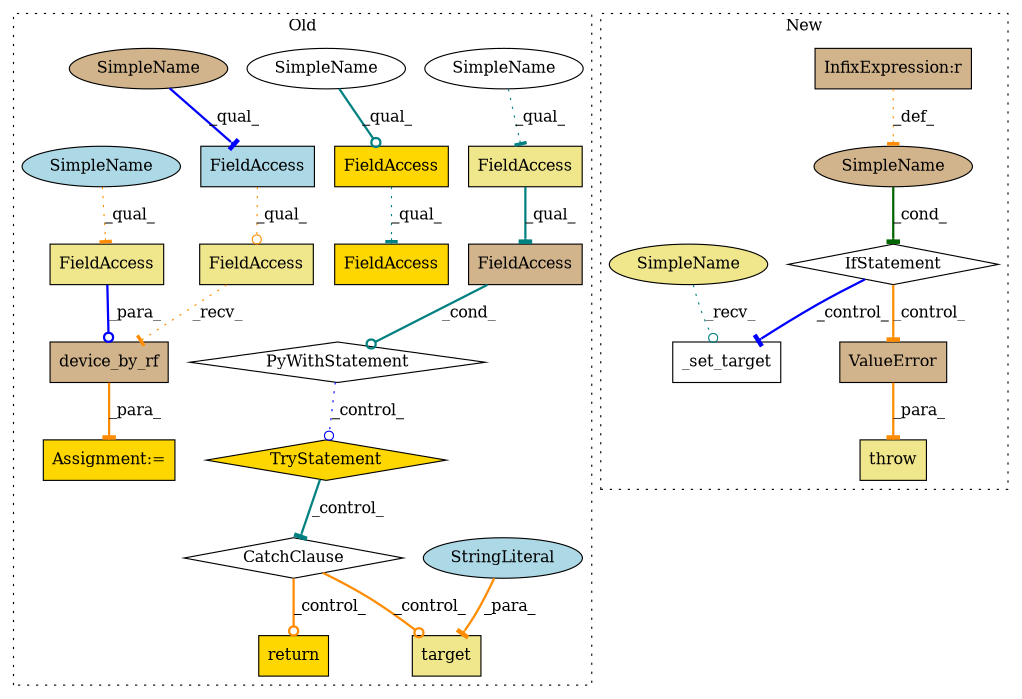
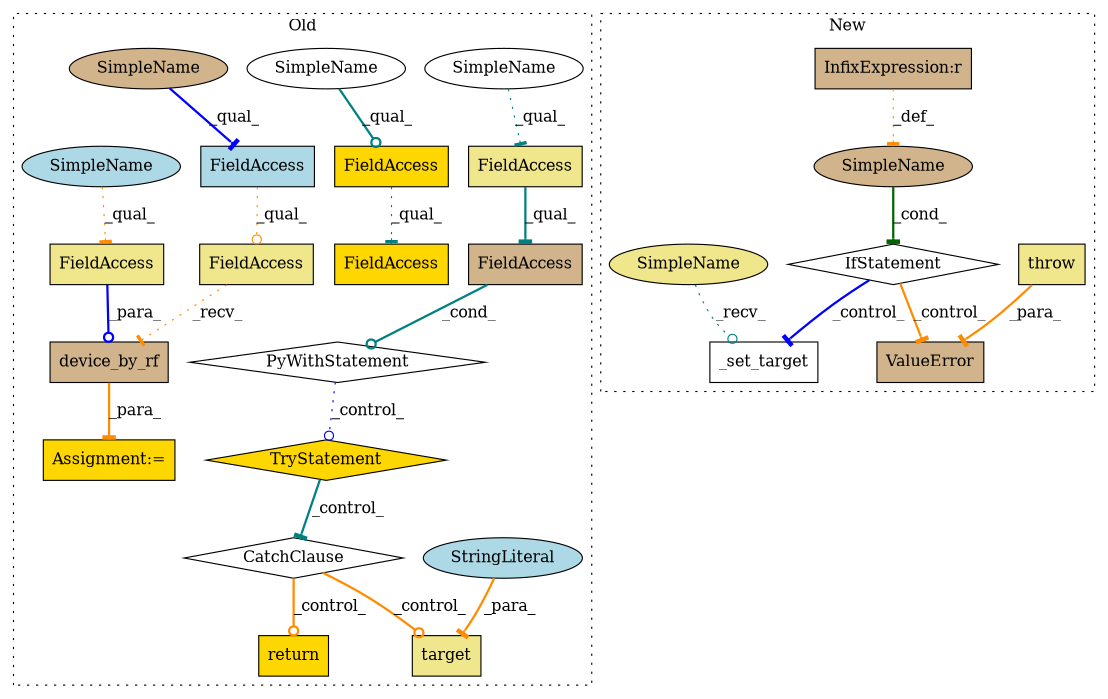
(893, 408) -> (1000, 313)
